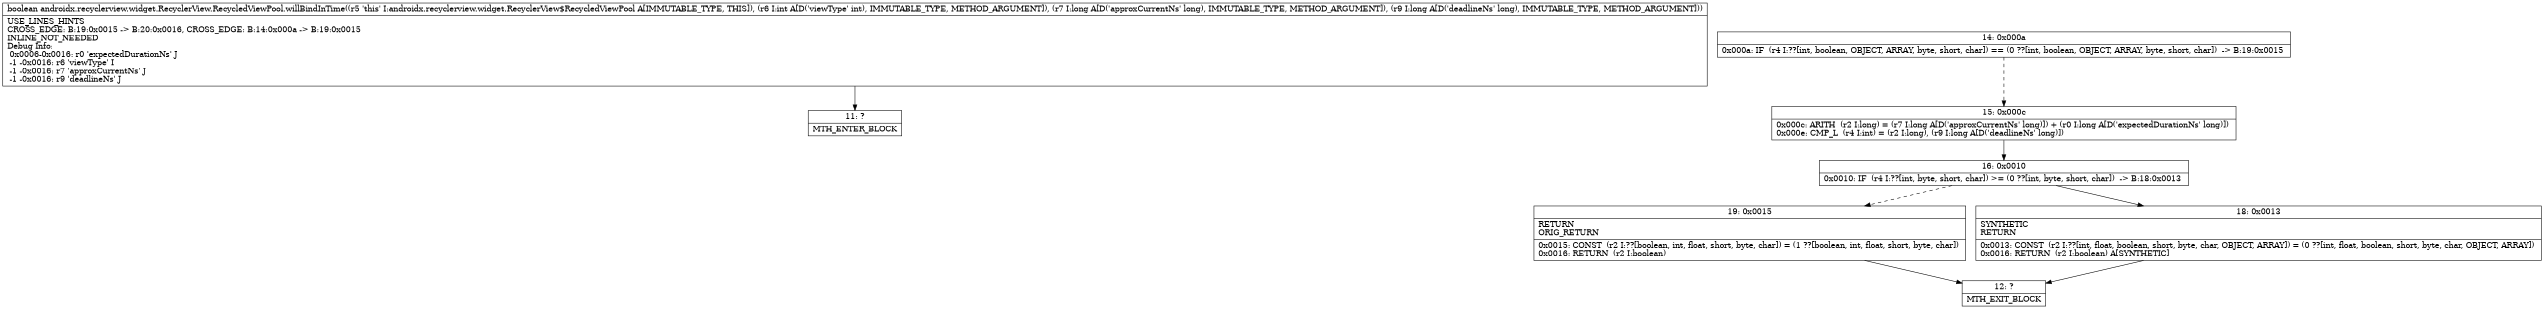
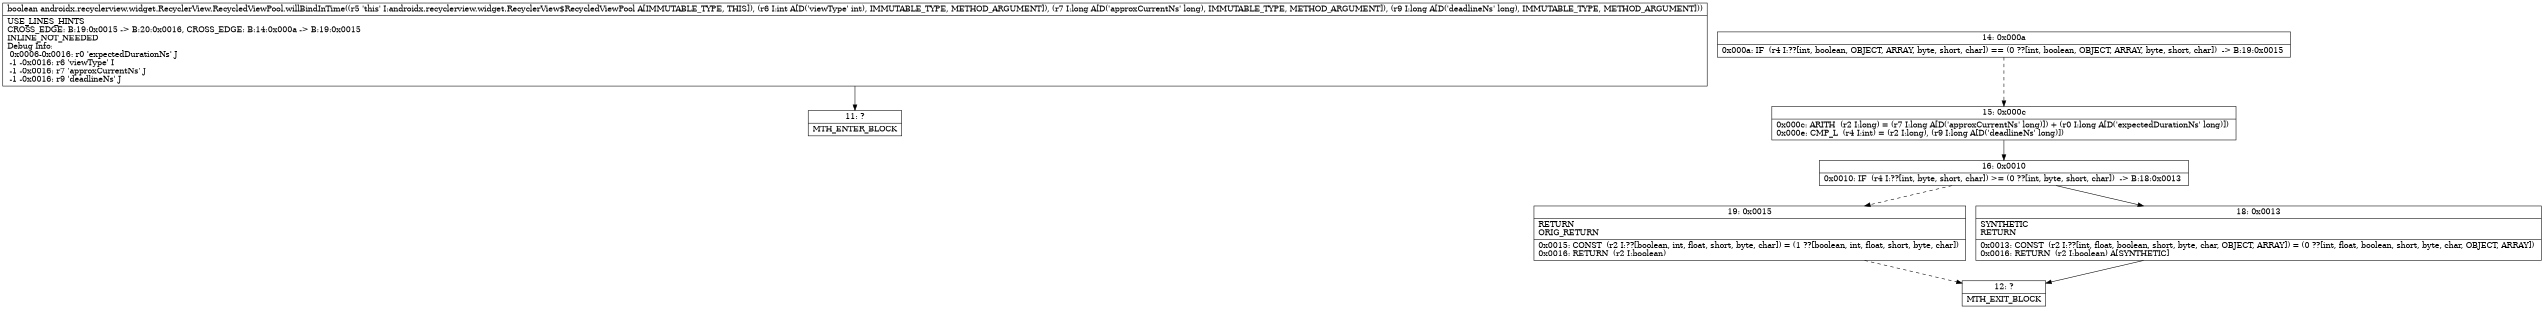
(1911, 271) -> (1911, 271)
